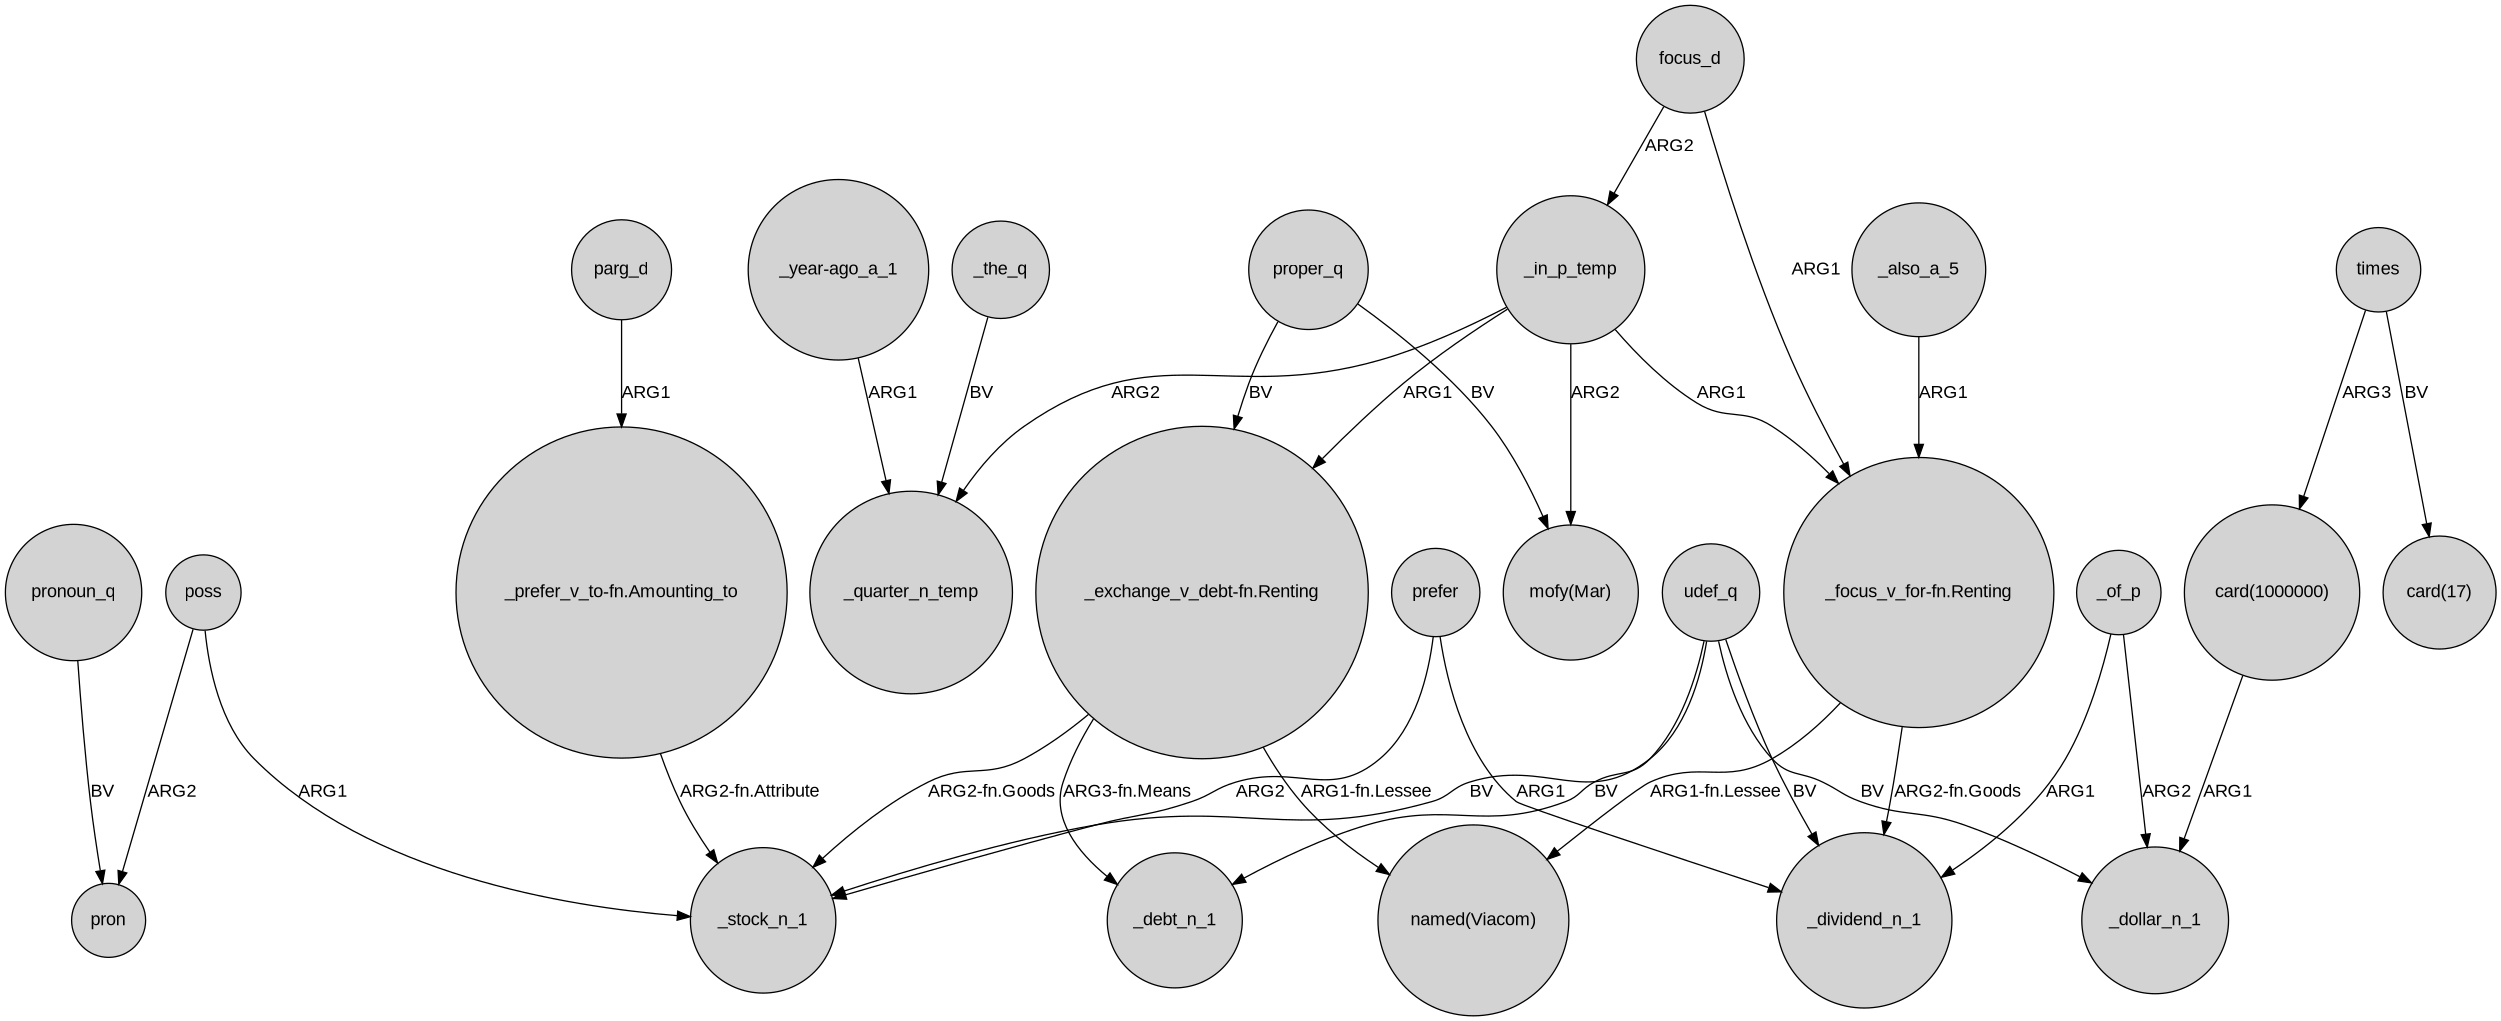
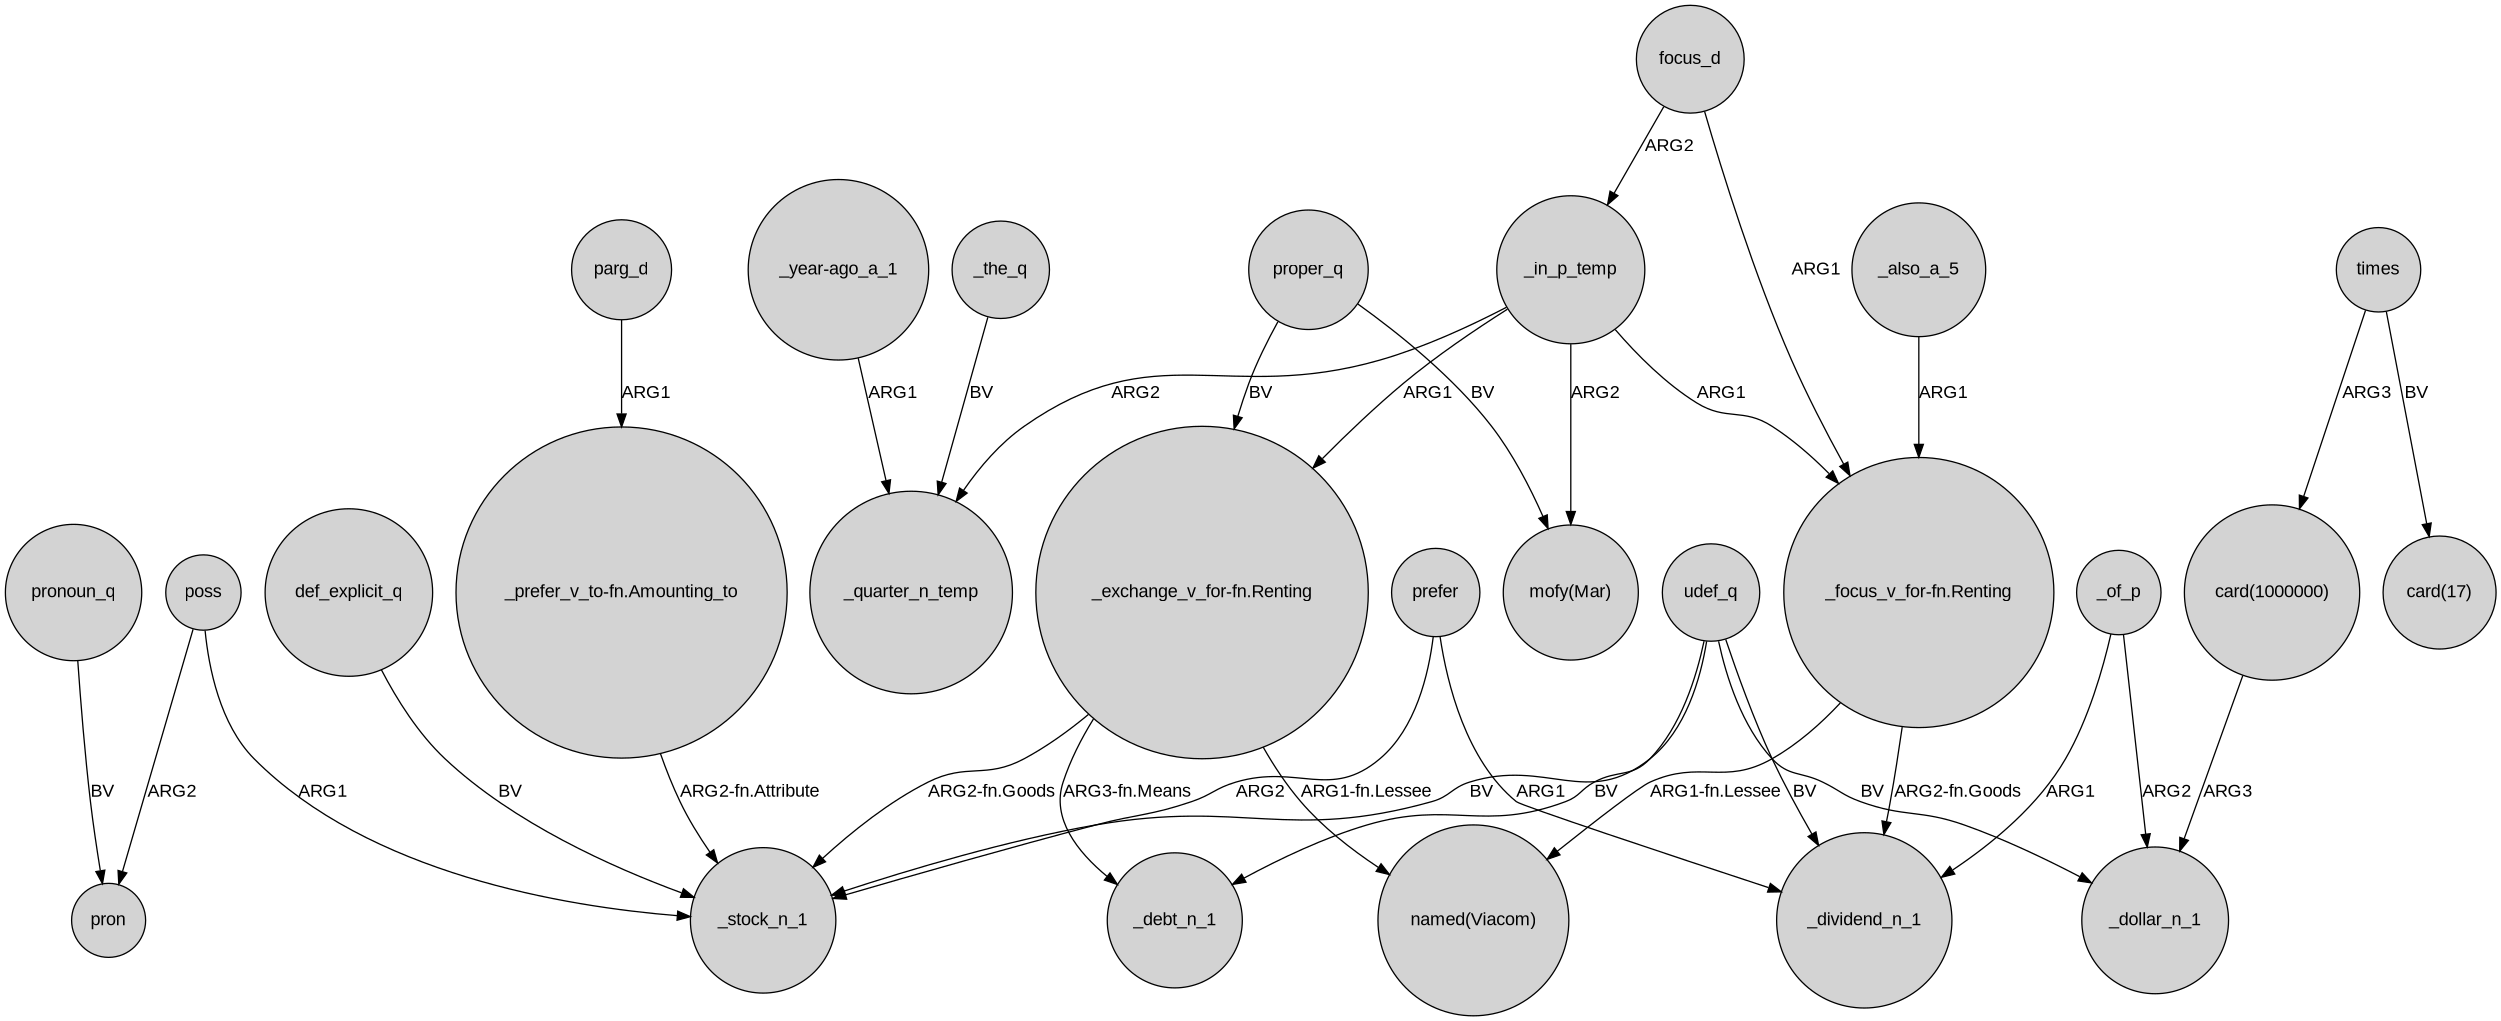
none -> (349, 593)
(1202, 593) -> (1202, 593)
(2228, 792) -> (2228, 792)
